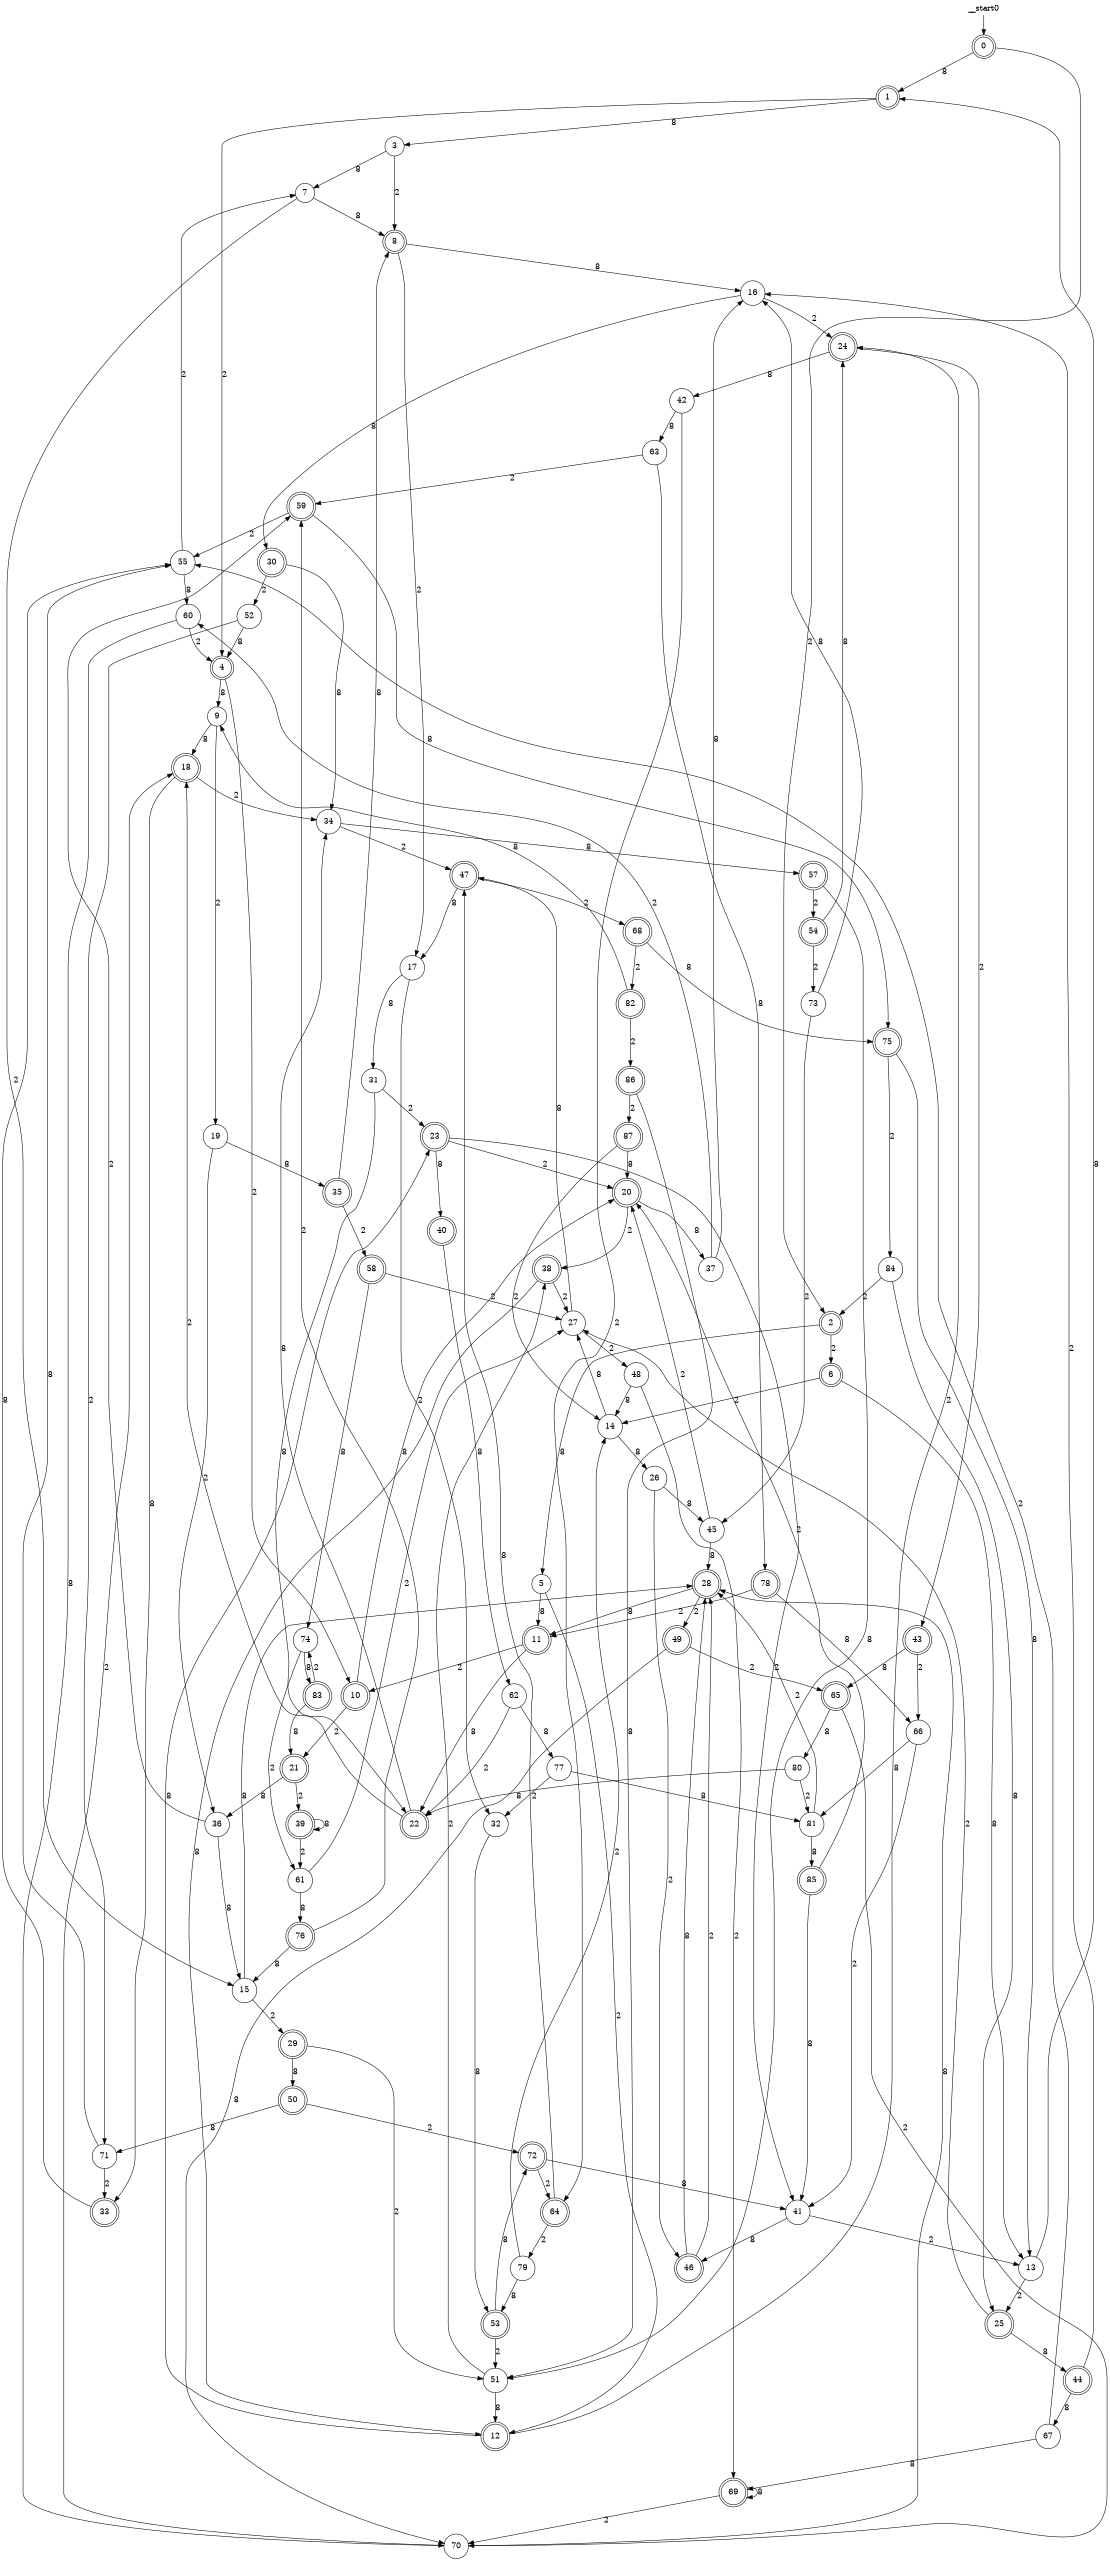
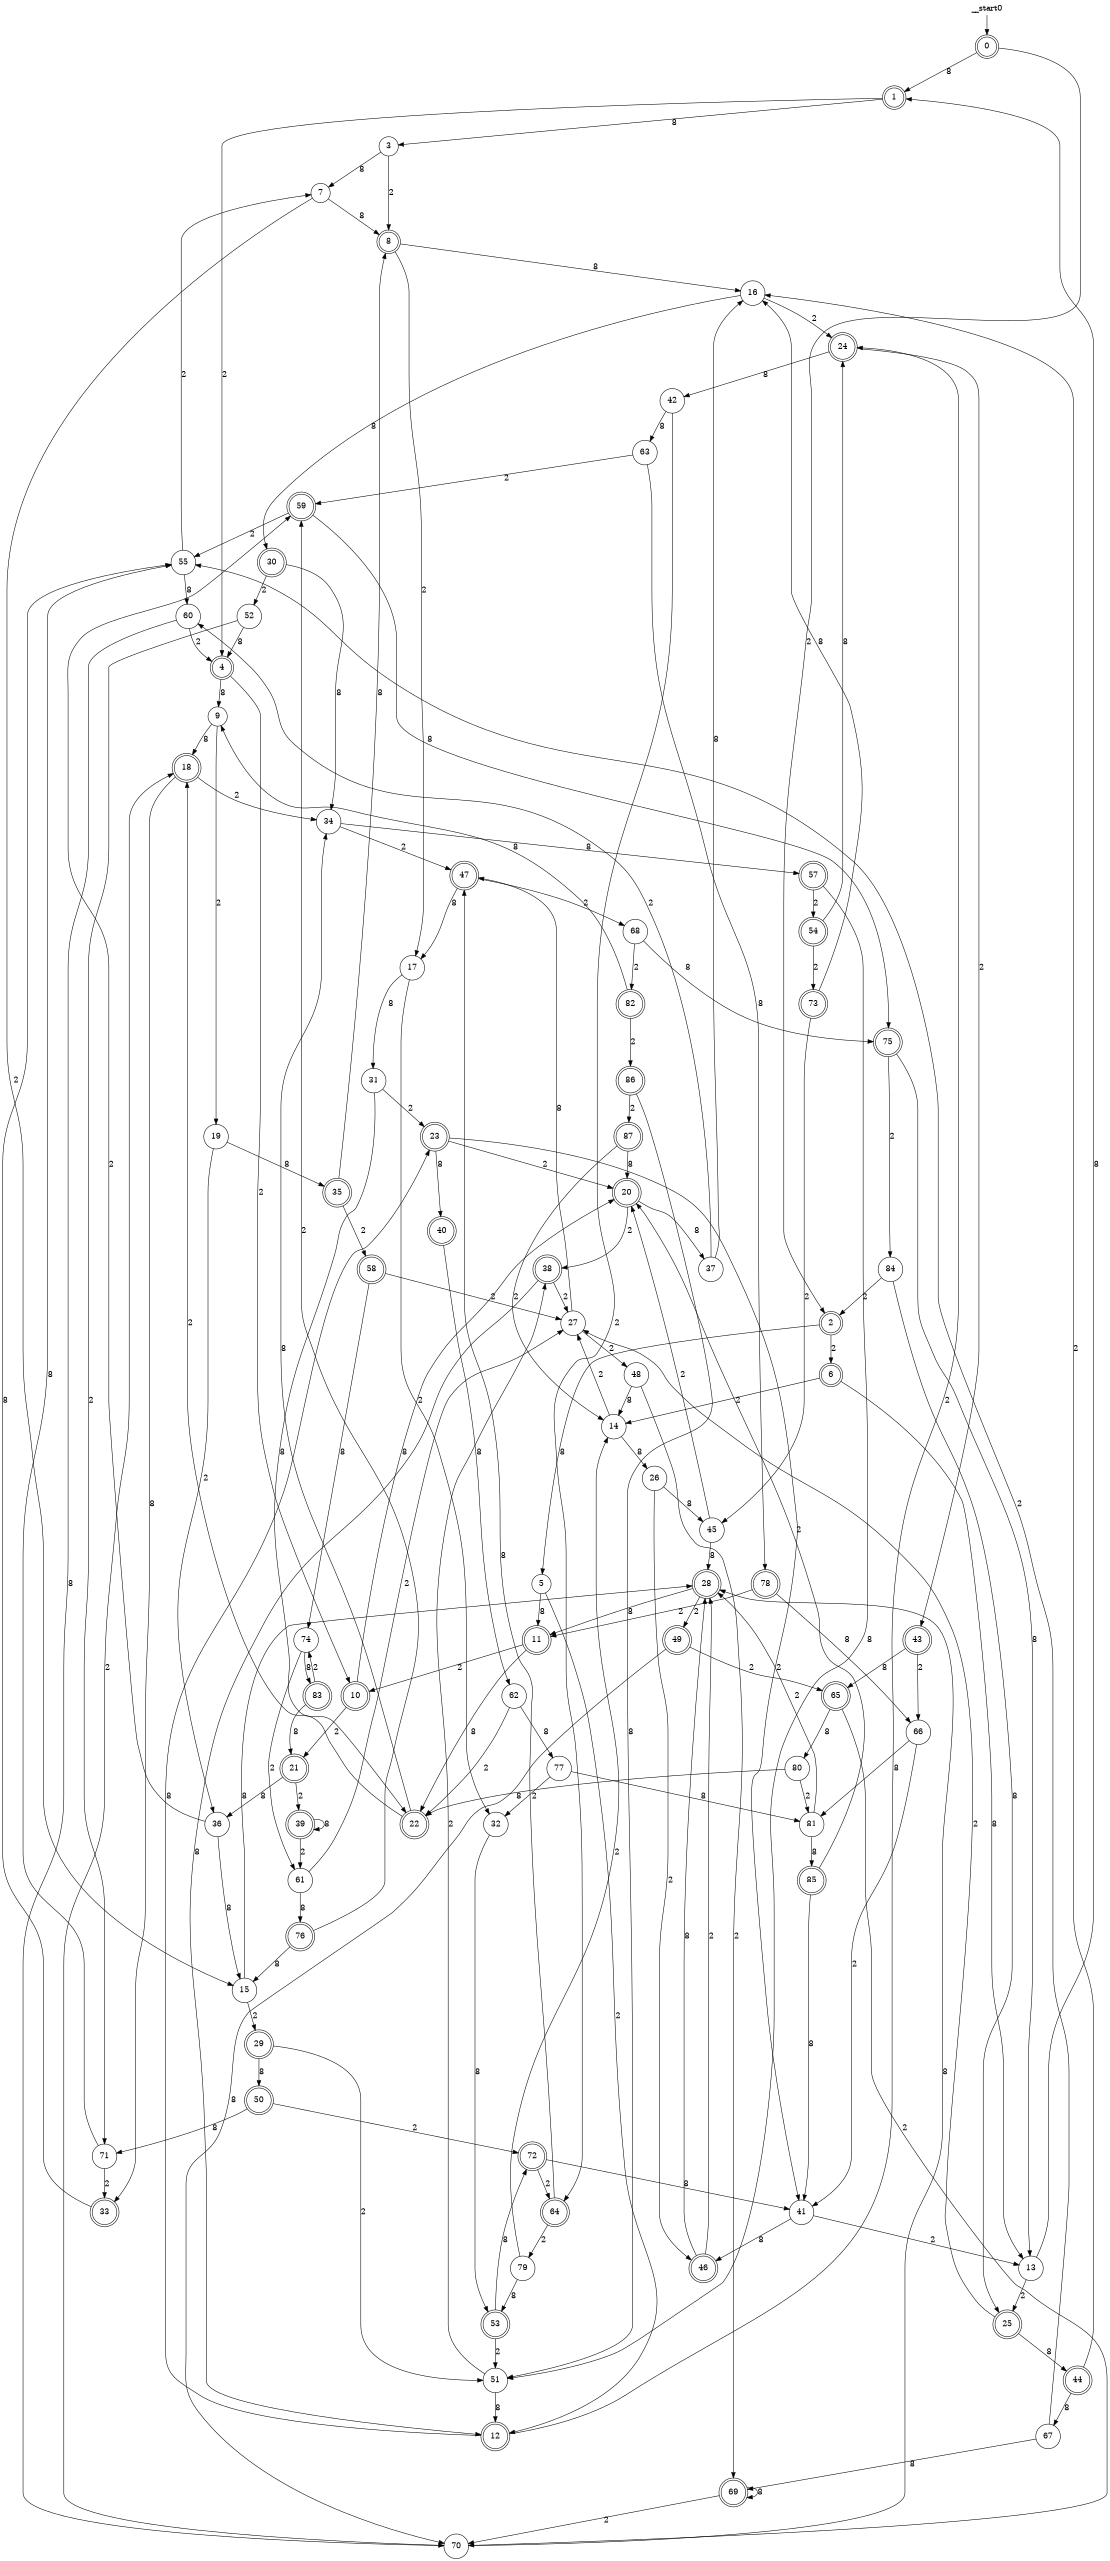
(637, 932) -> (635, 932)
(813, 1004) -> (813, 1004)
(599, 1375) -> (601, 1375)
